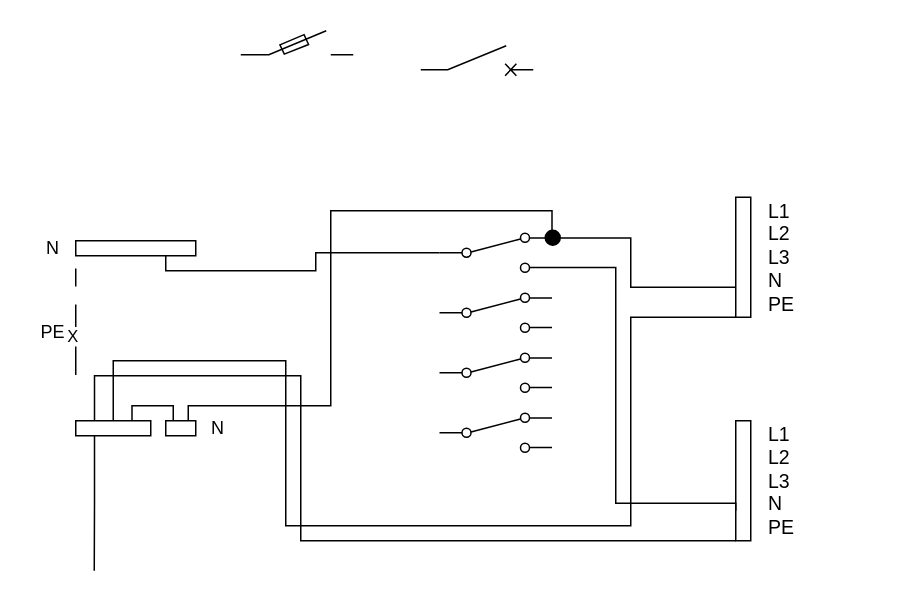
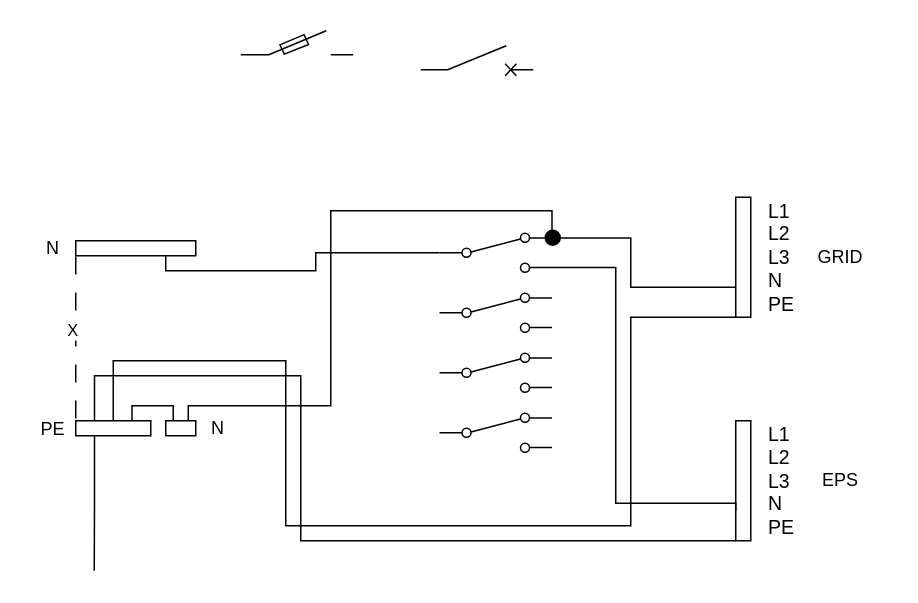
none -> (841, 257)
(53, 332) -> (53, 430)
none -> (841, 481)
